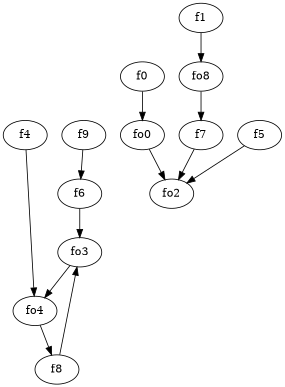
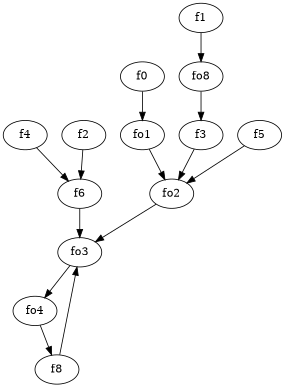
(84, 135) -> (84, 135)
(142, 135) -> (142, 135)
(201, 135) -> (201, 135)
(30, 219) -> (50, 161)
none -> (129, 221)
